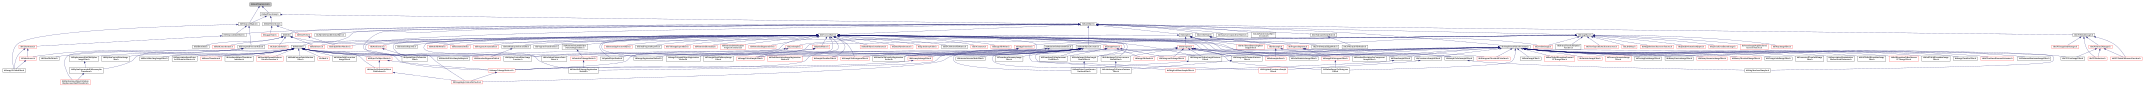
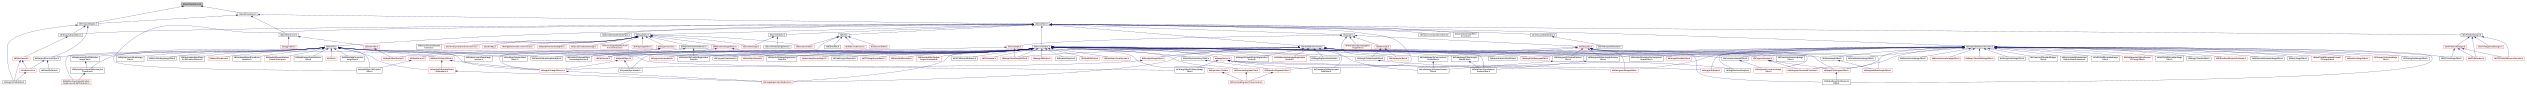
(580, 54) -> (653, 53)
none -> (1246, 82)
